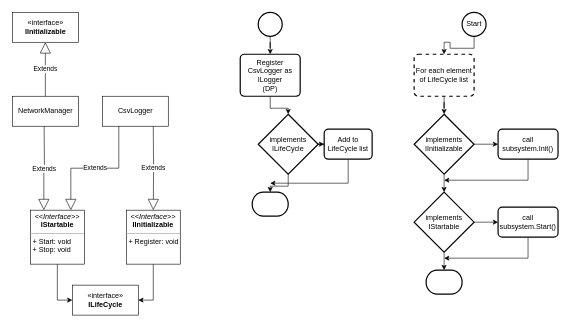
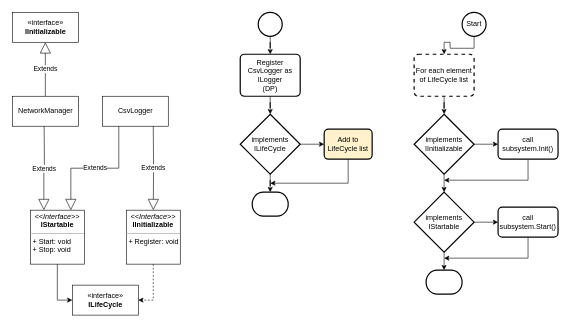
(288, 144) -> (270, 144)
(348, 144) -> (348, 144)
(153, 287) -> (153, 287)
